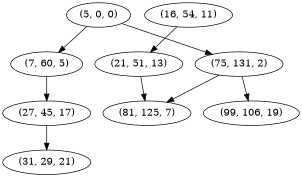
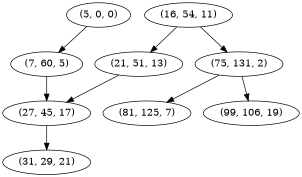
(159, 36) -> (211, 37)
(142, 85) -> (96, 87)
